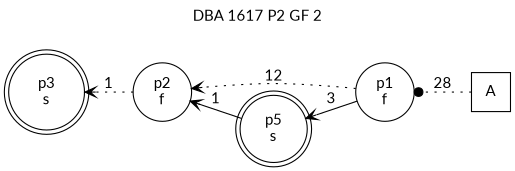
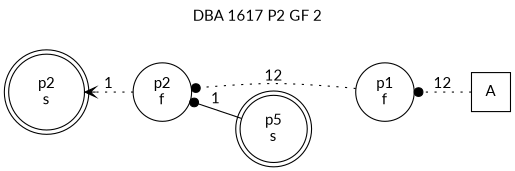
(279, 84) -> (279, 84)
(443, 84) -> (443, 84)
(47, 92) -> (47, 92)
(337, 108) -> none
(220, 111) -> (220, 111)
